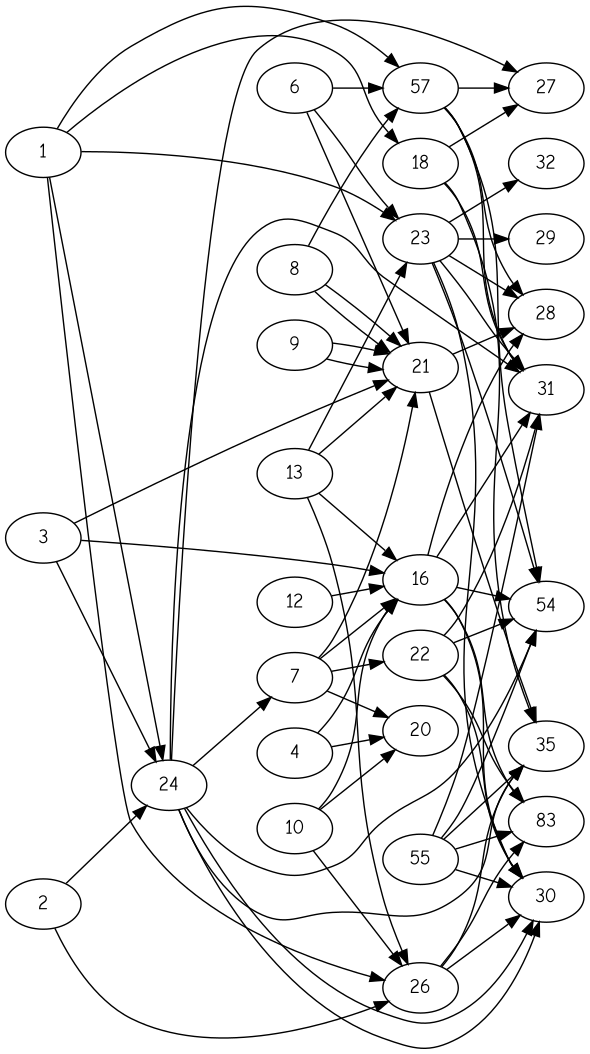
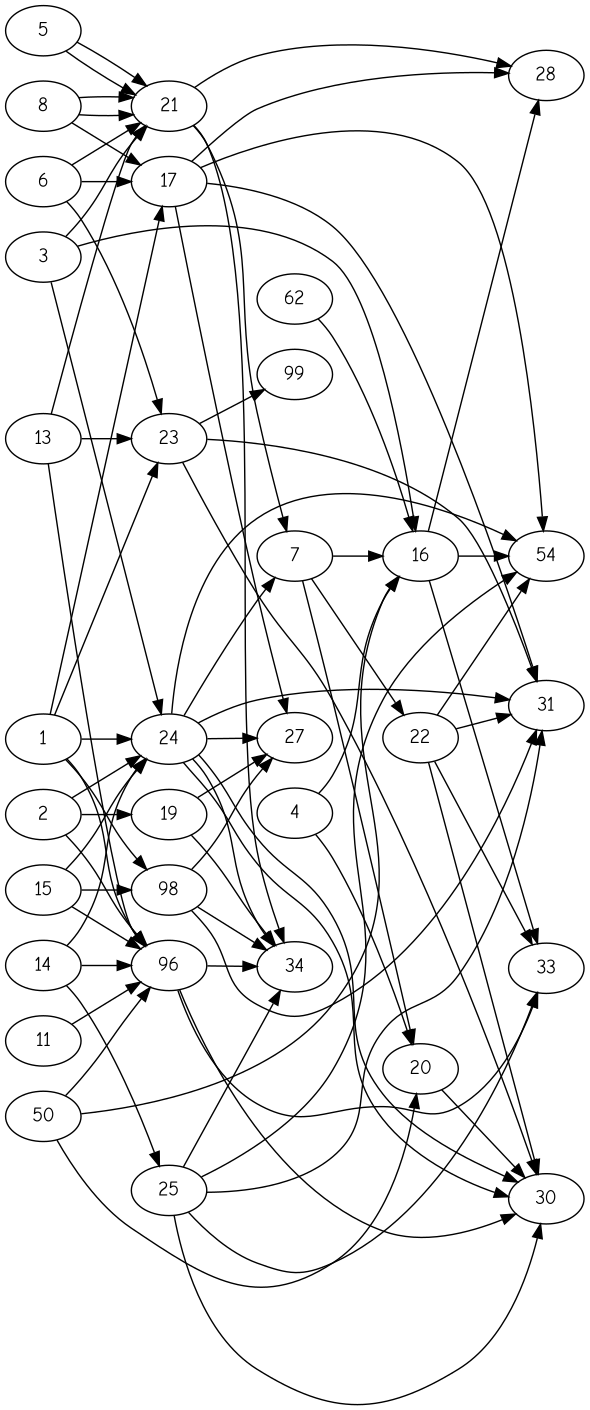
(421, 88) -> (169, 182)
(421, 164) -> (169, 890)
(546, 164) -> none
(546, 239) -> (295, 374)
(473, 270) -> none
(295, 345) -> (43, 31)
(487, 414) -> none
(486, 481) -> none
(352, 522) -> none
(380, 531) -> (241, 257)
(295, 602) -> (295, 299)
(483, 731) -> (482, 1132)
(546, 746) -> (295, 967)
none -> (169, 815)
(546, 822) -> (546, 968)
(295, 829) -> (43, 1116)
(421, 859) -> (169, 1190)
none -> (43, 890)
none -> (43, 965)
(421, 988) -> (169, 965)
none -> (43, 1041)
